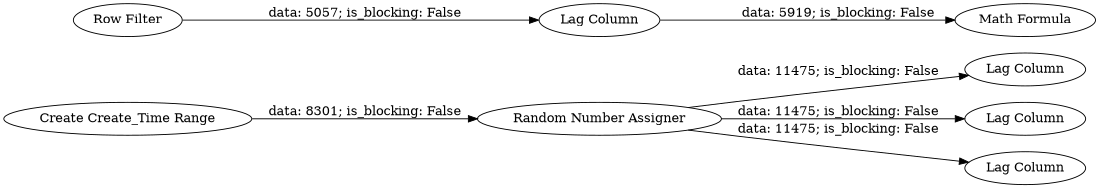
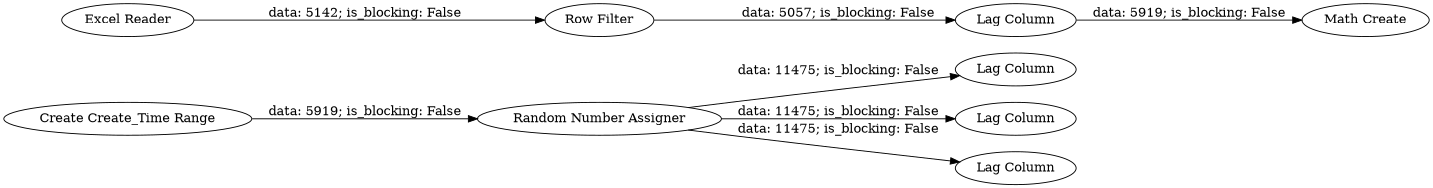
none -> (128, 20)
(1025, 20) -> (1366, 20)
(365, 112) -> (365, 112)
